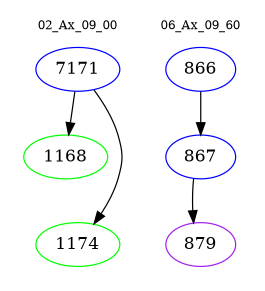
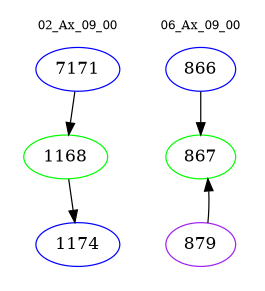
(201, 26) -> (201, 26)
(122, 151) -> (71, 195)
(201, 157) -> (201, 157)
(193, 195) -> (209, 207)
(78, 245) -> (78, 245)
